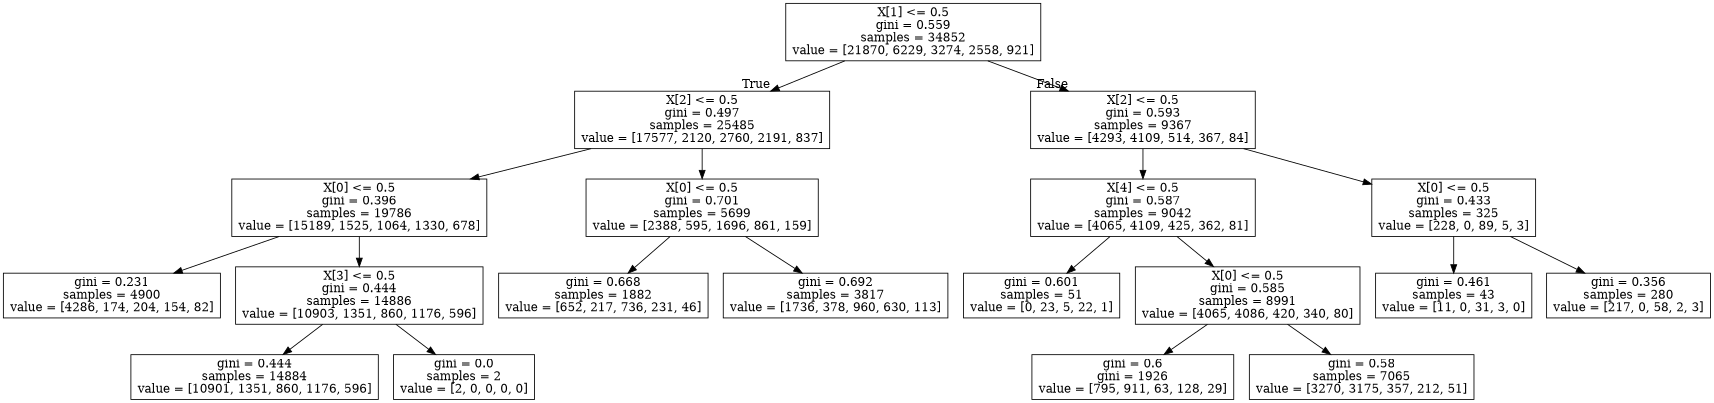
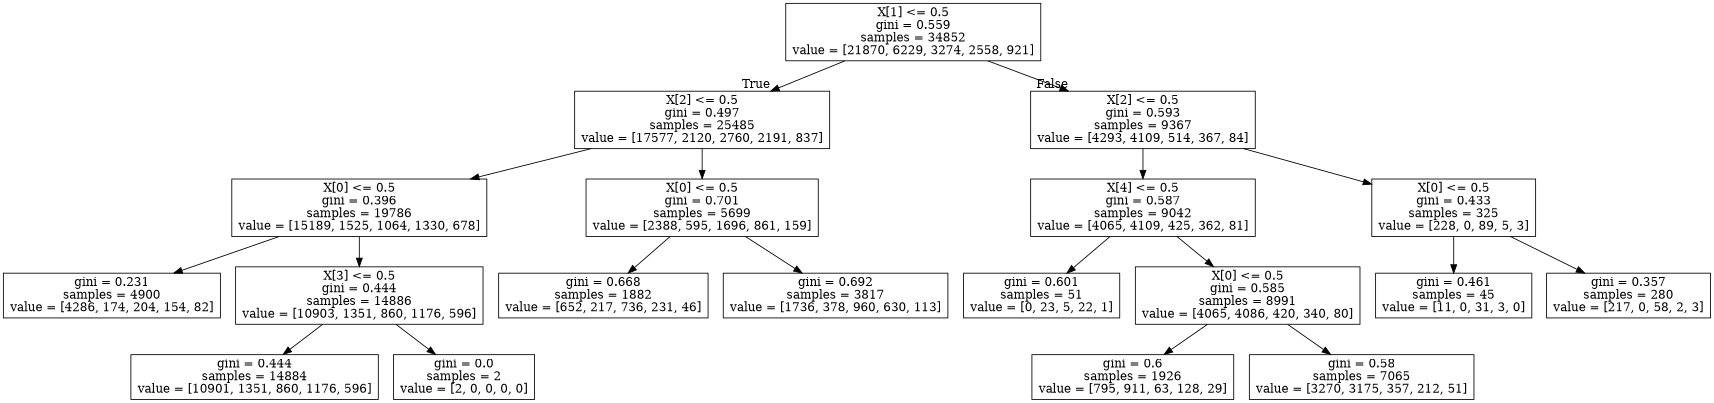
(1454, 296) -> (1454, 296)
(1629, 296) -> (1629, 296)
(1133, 377) -> (1133, 377)
